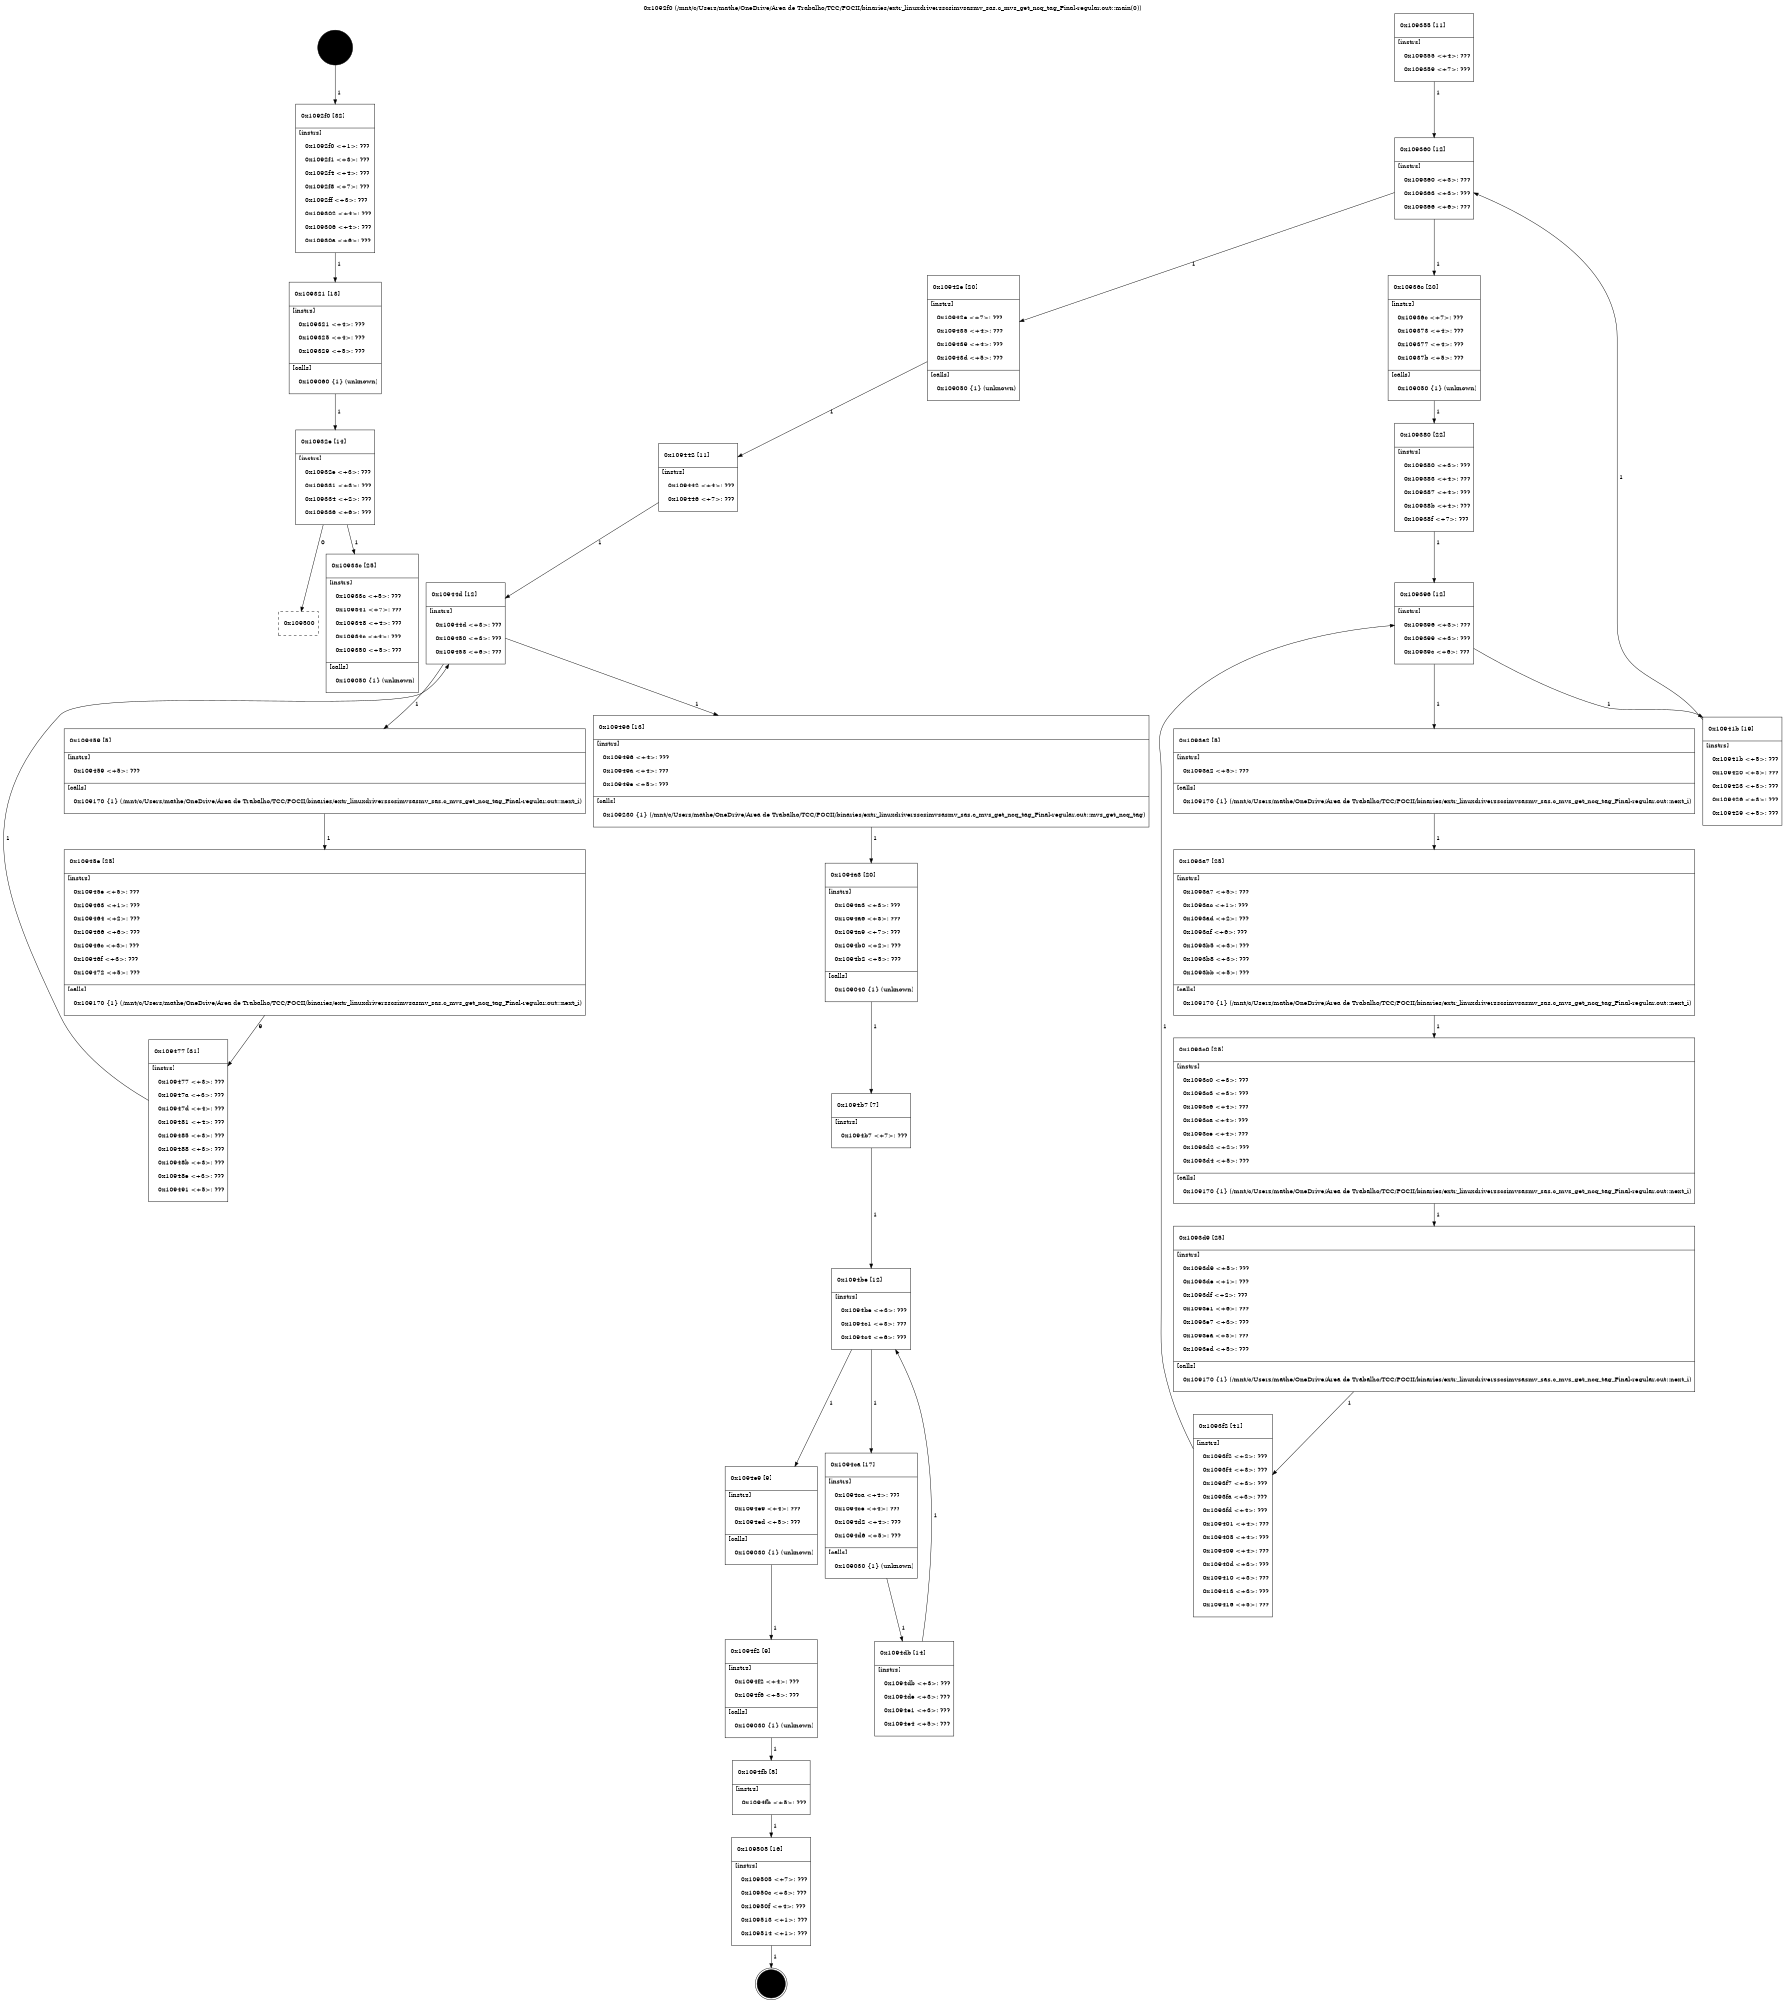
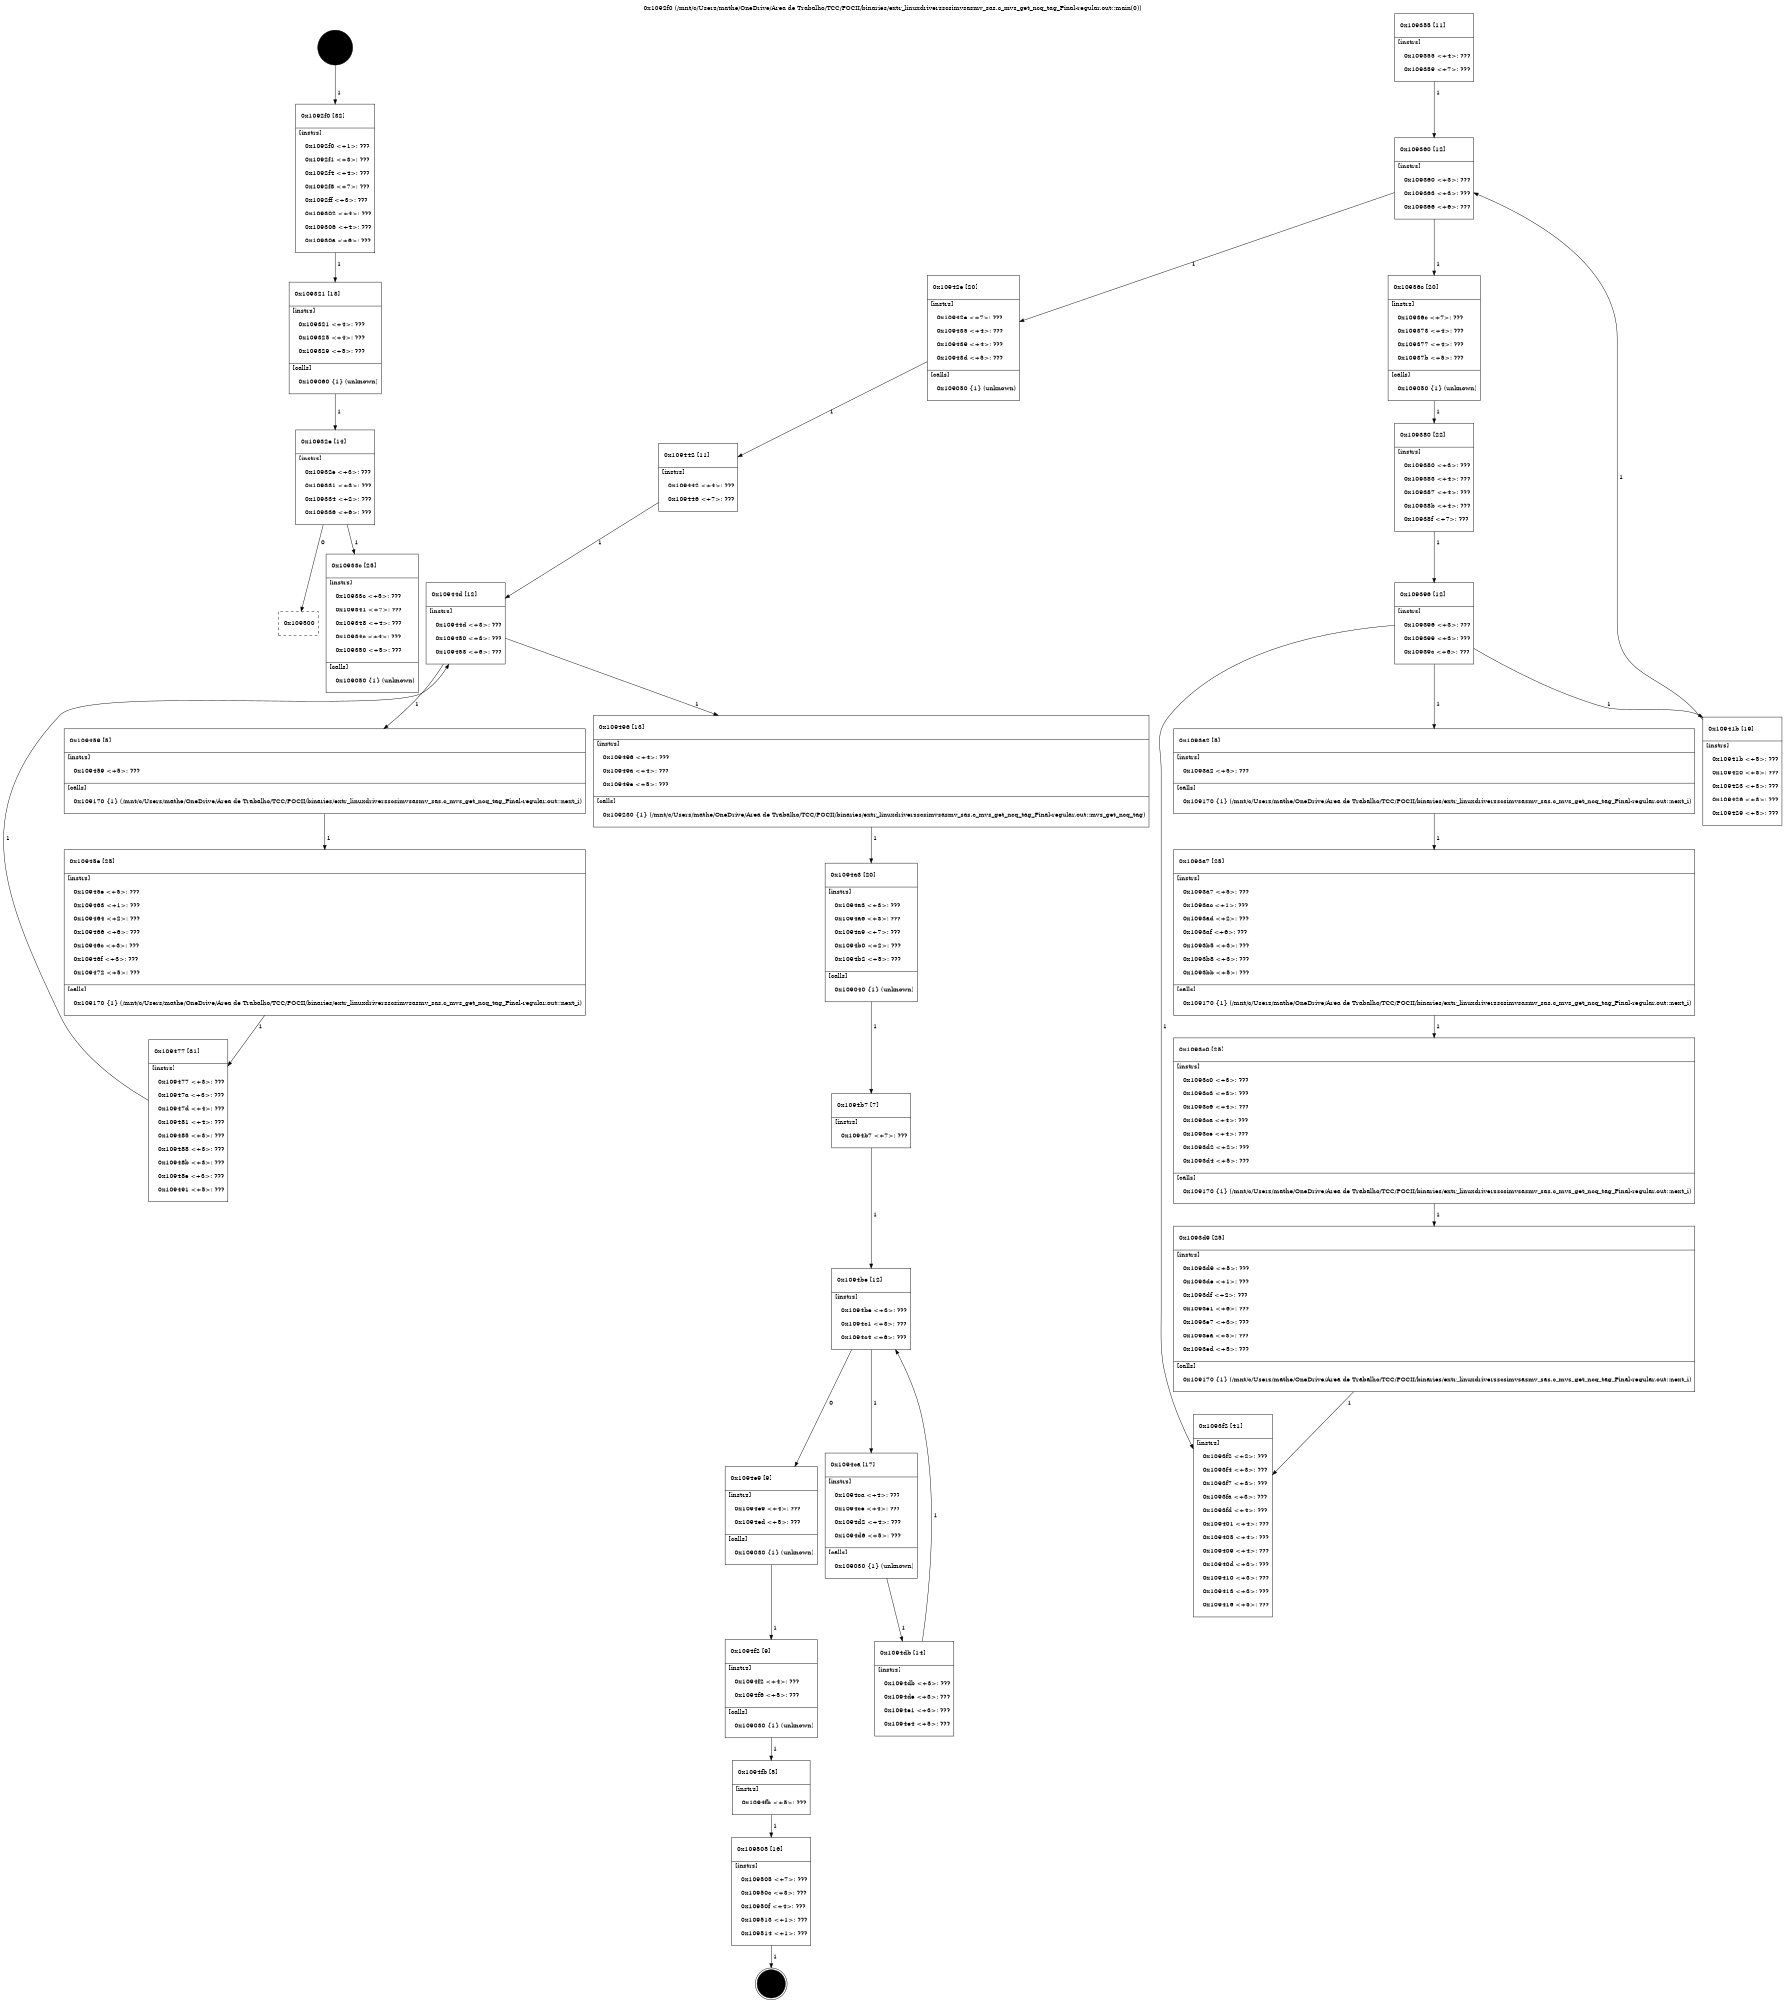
(1161, 962) -> (1161, 957)
(260, 1027) -> (260, 1027)
(830, 1403) -> (830, 1403)
